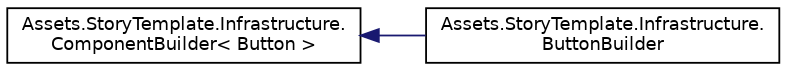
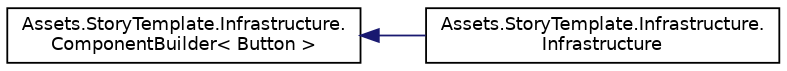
(603, 36) -> (603, 36)
